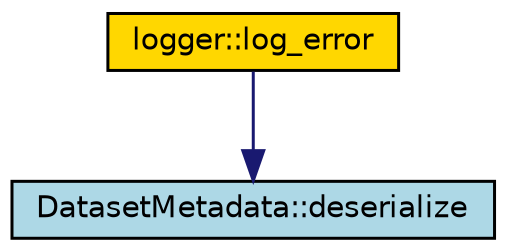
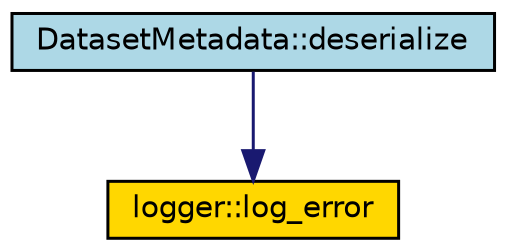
(253, 111) -> (253, 111)
